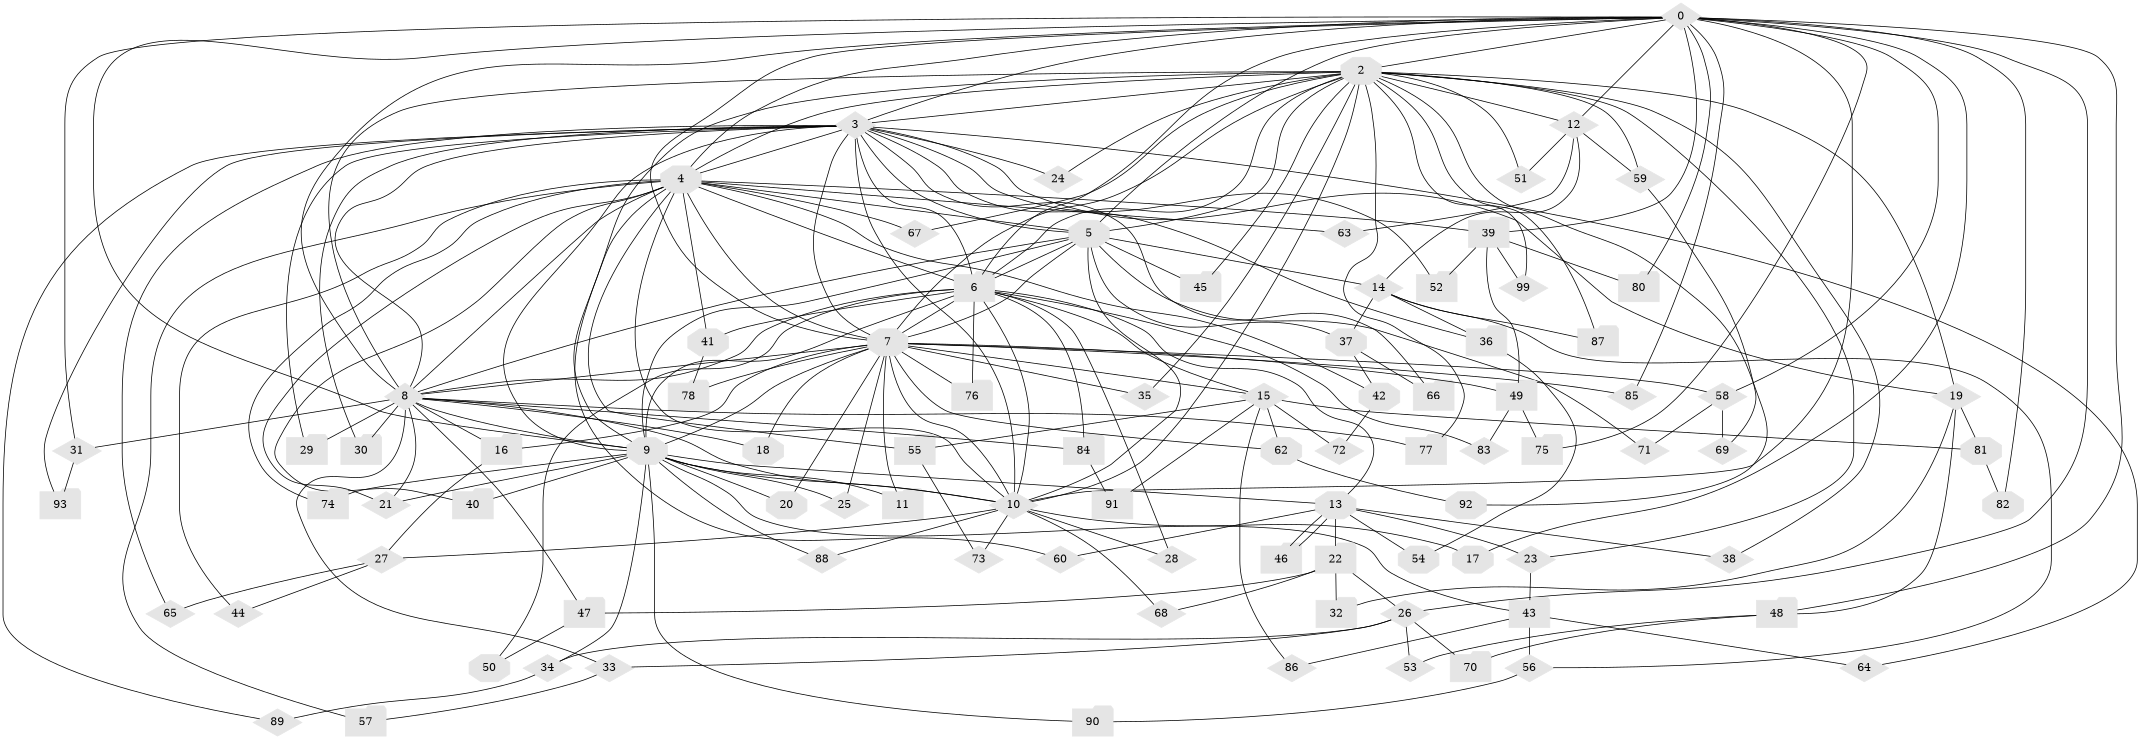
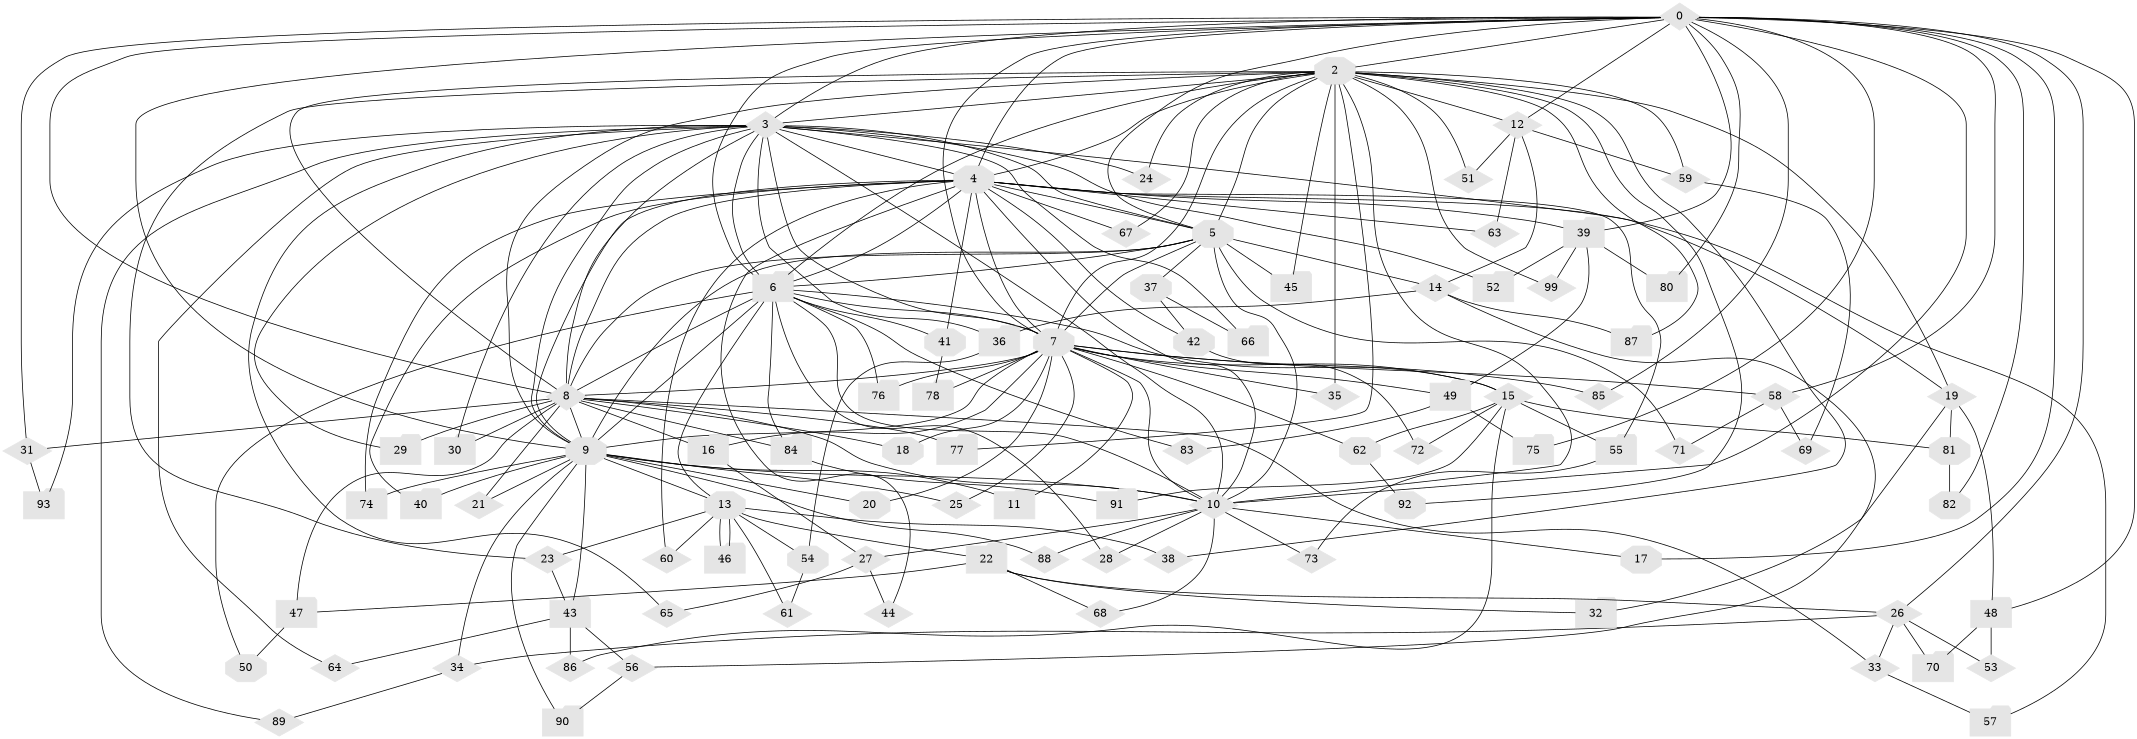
(379, 311) -> (568, 314)
(1363, 314) -> none
none -> (788, 614)
